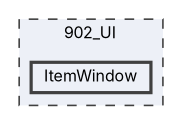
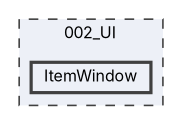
(91, 34) -> (91, 34)
